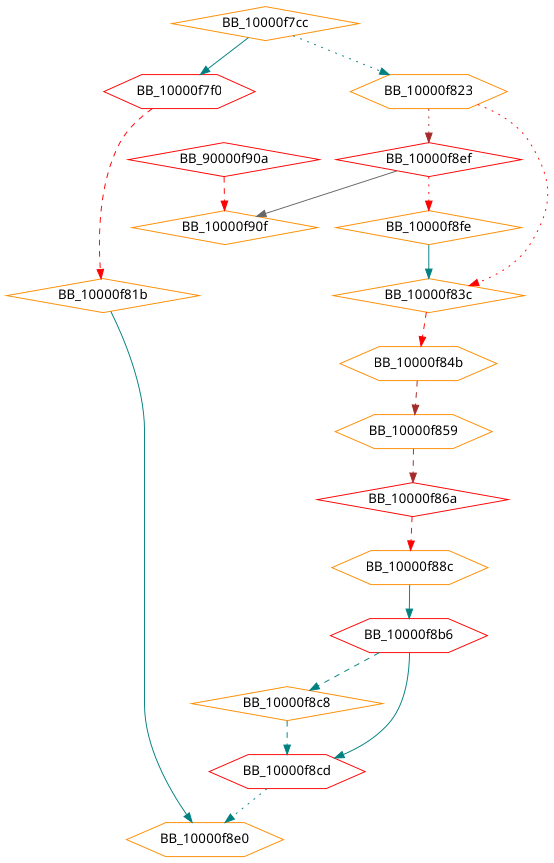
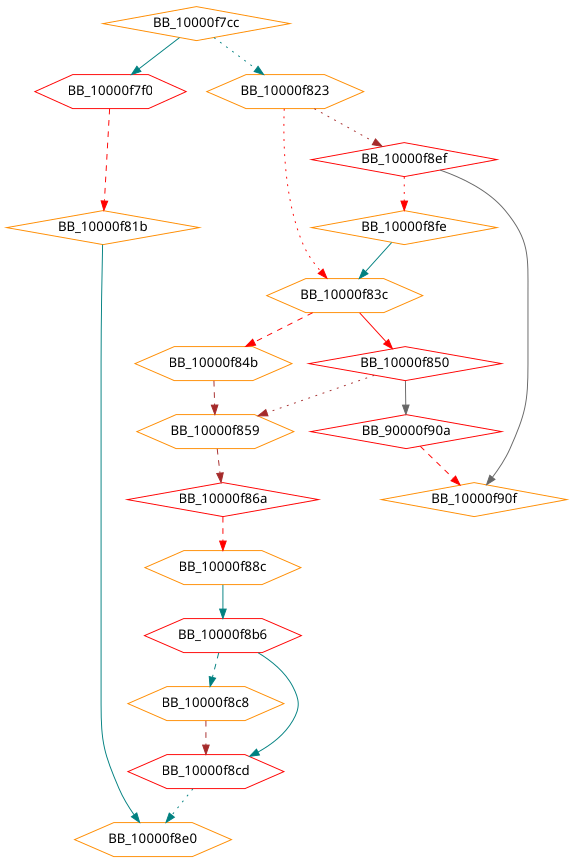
(429, 296) -> (345, 296)
none -> (405, 364)
(287, 704) -> (206, 704)
(287, 733) -> (206, 733)
